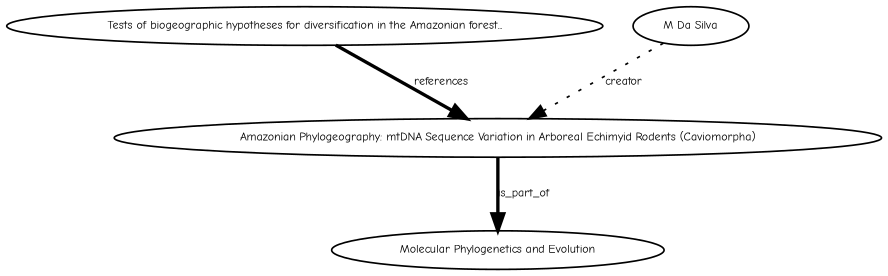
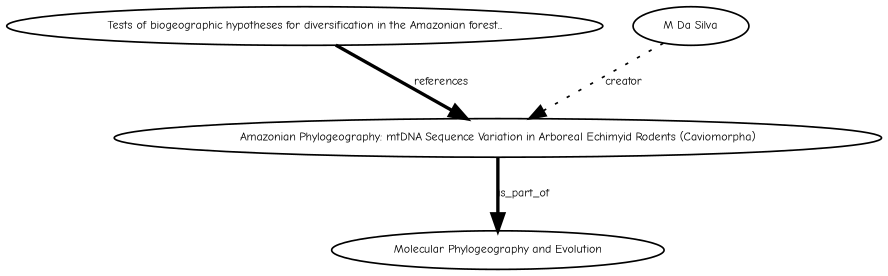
(498, 250) -> (498, 250)
